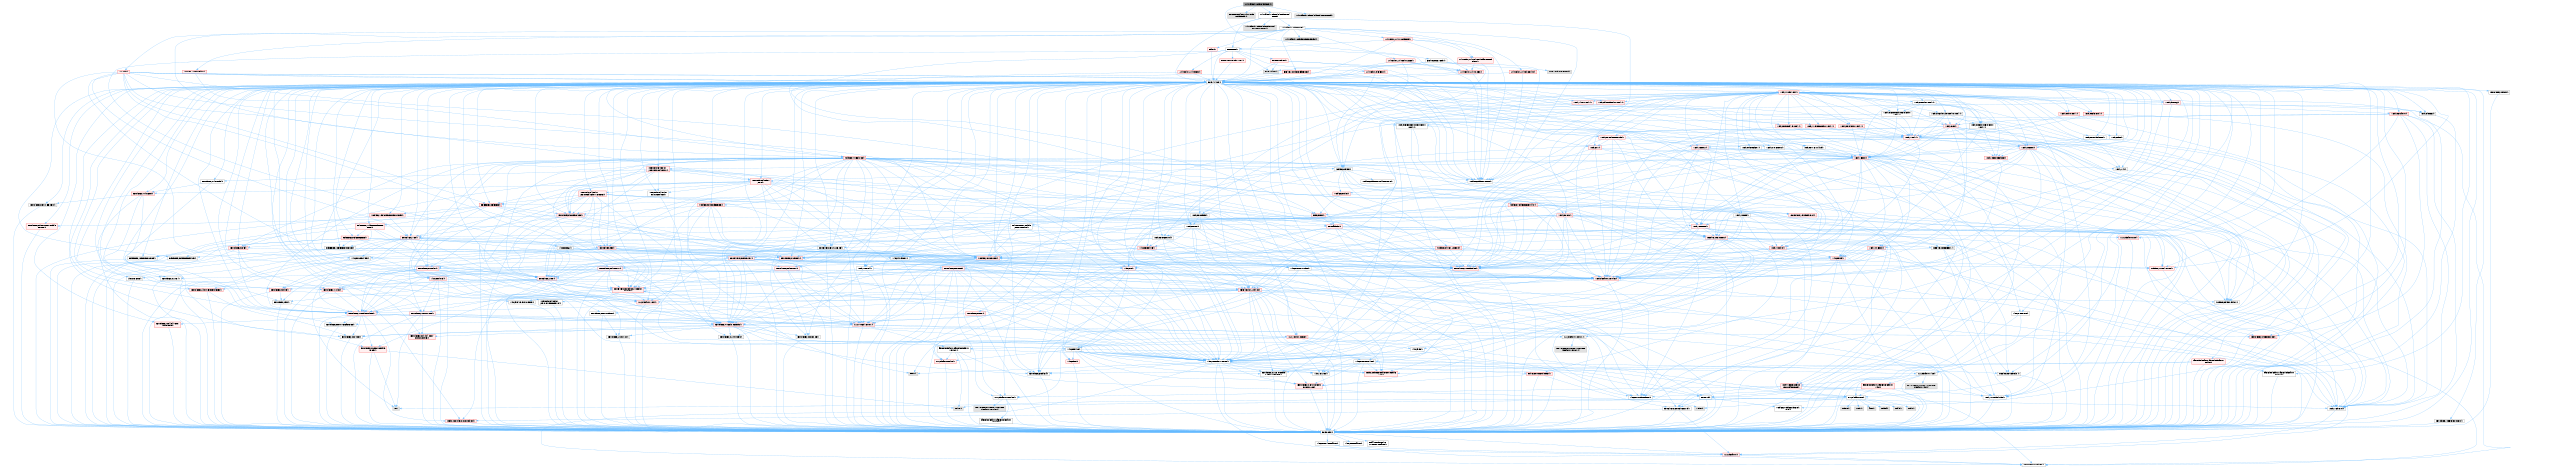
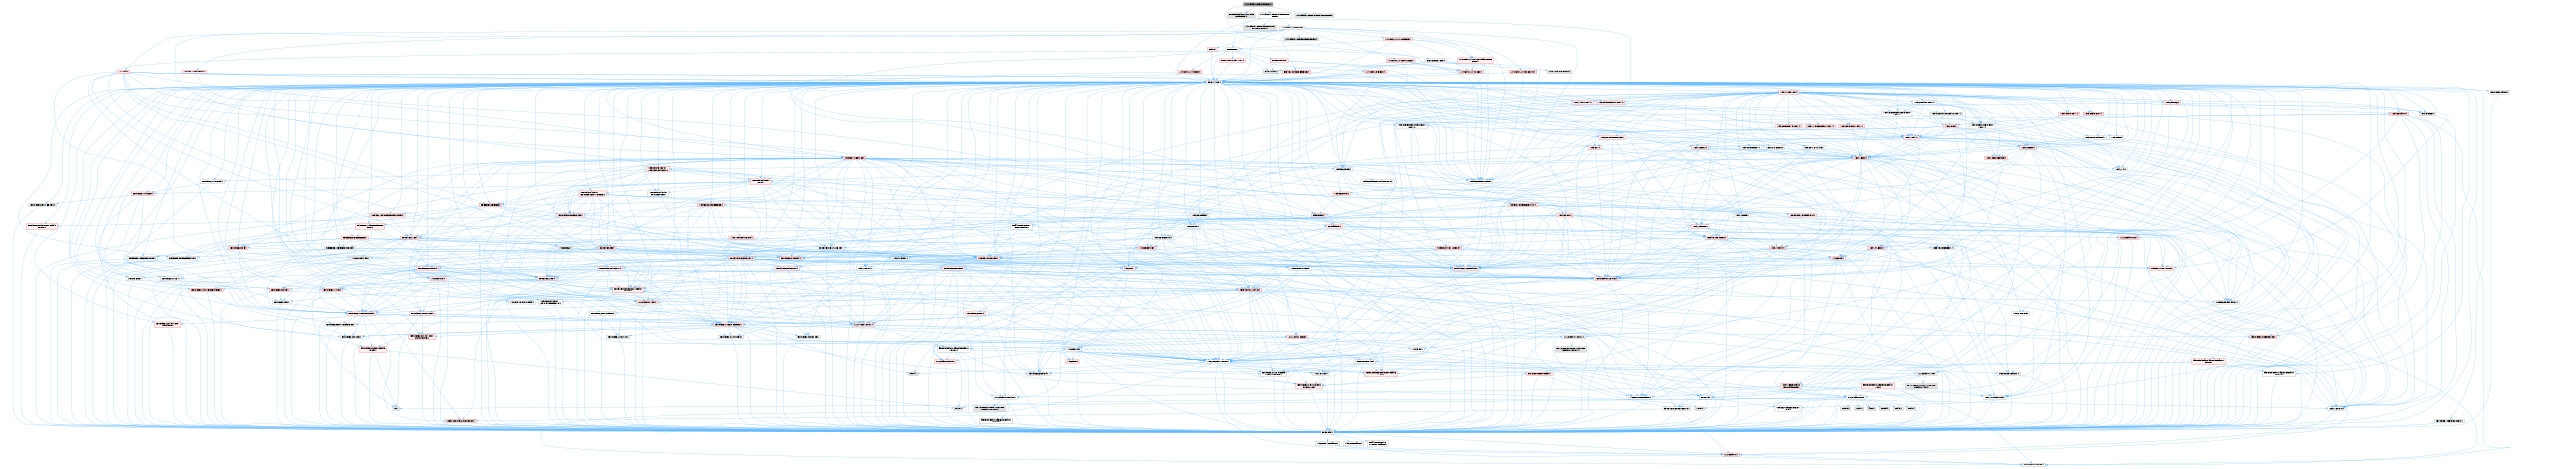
(1021, 226) -> (1021, 226)
none -> (742, 238)
